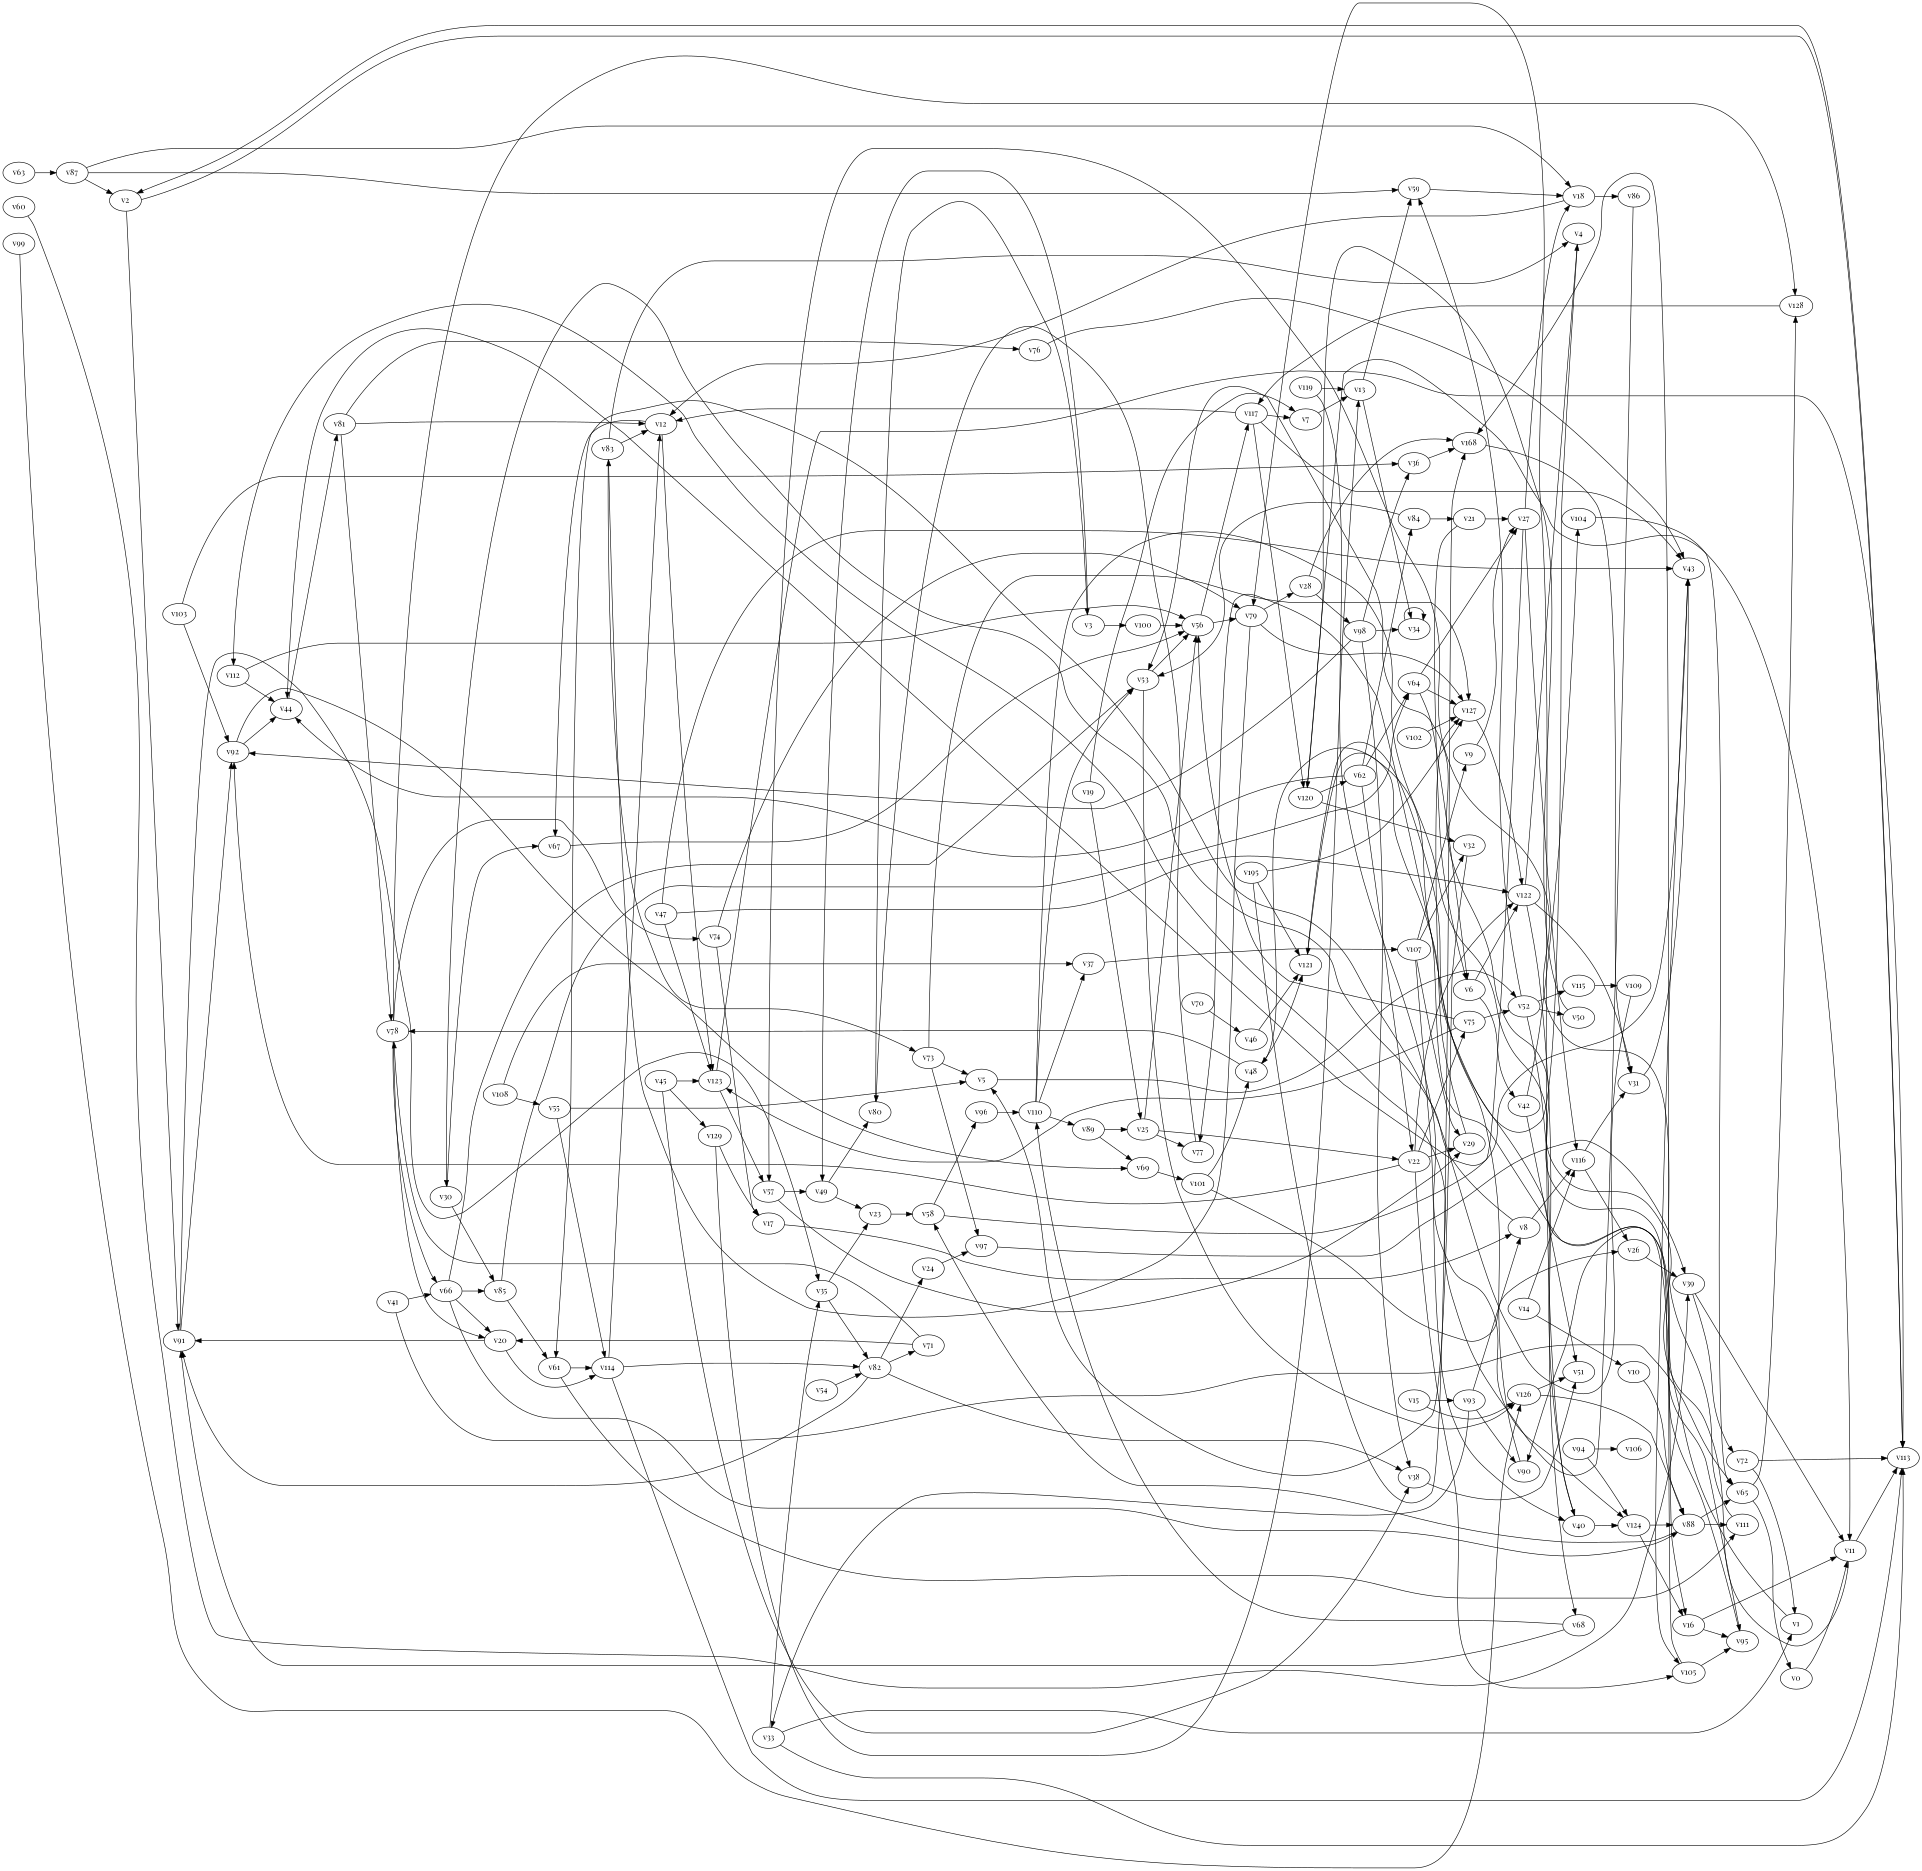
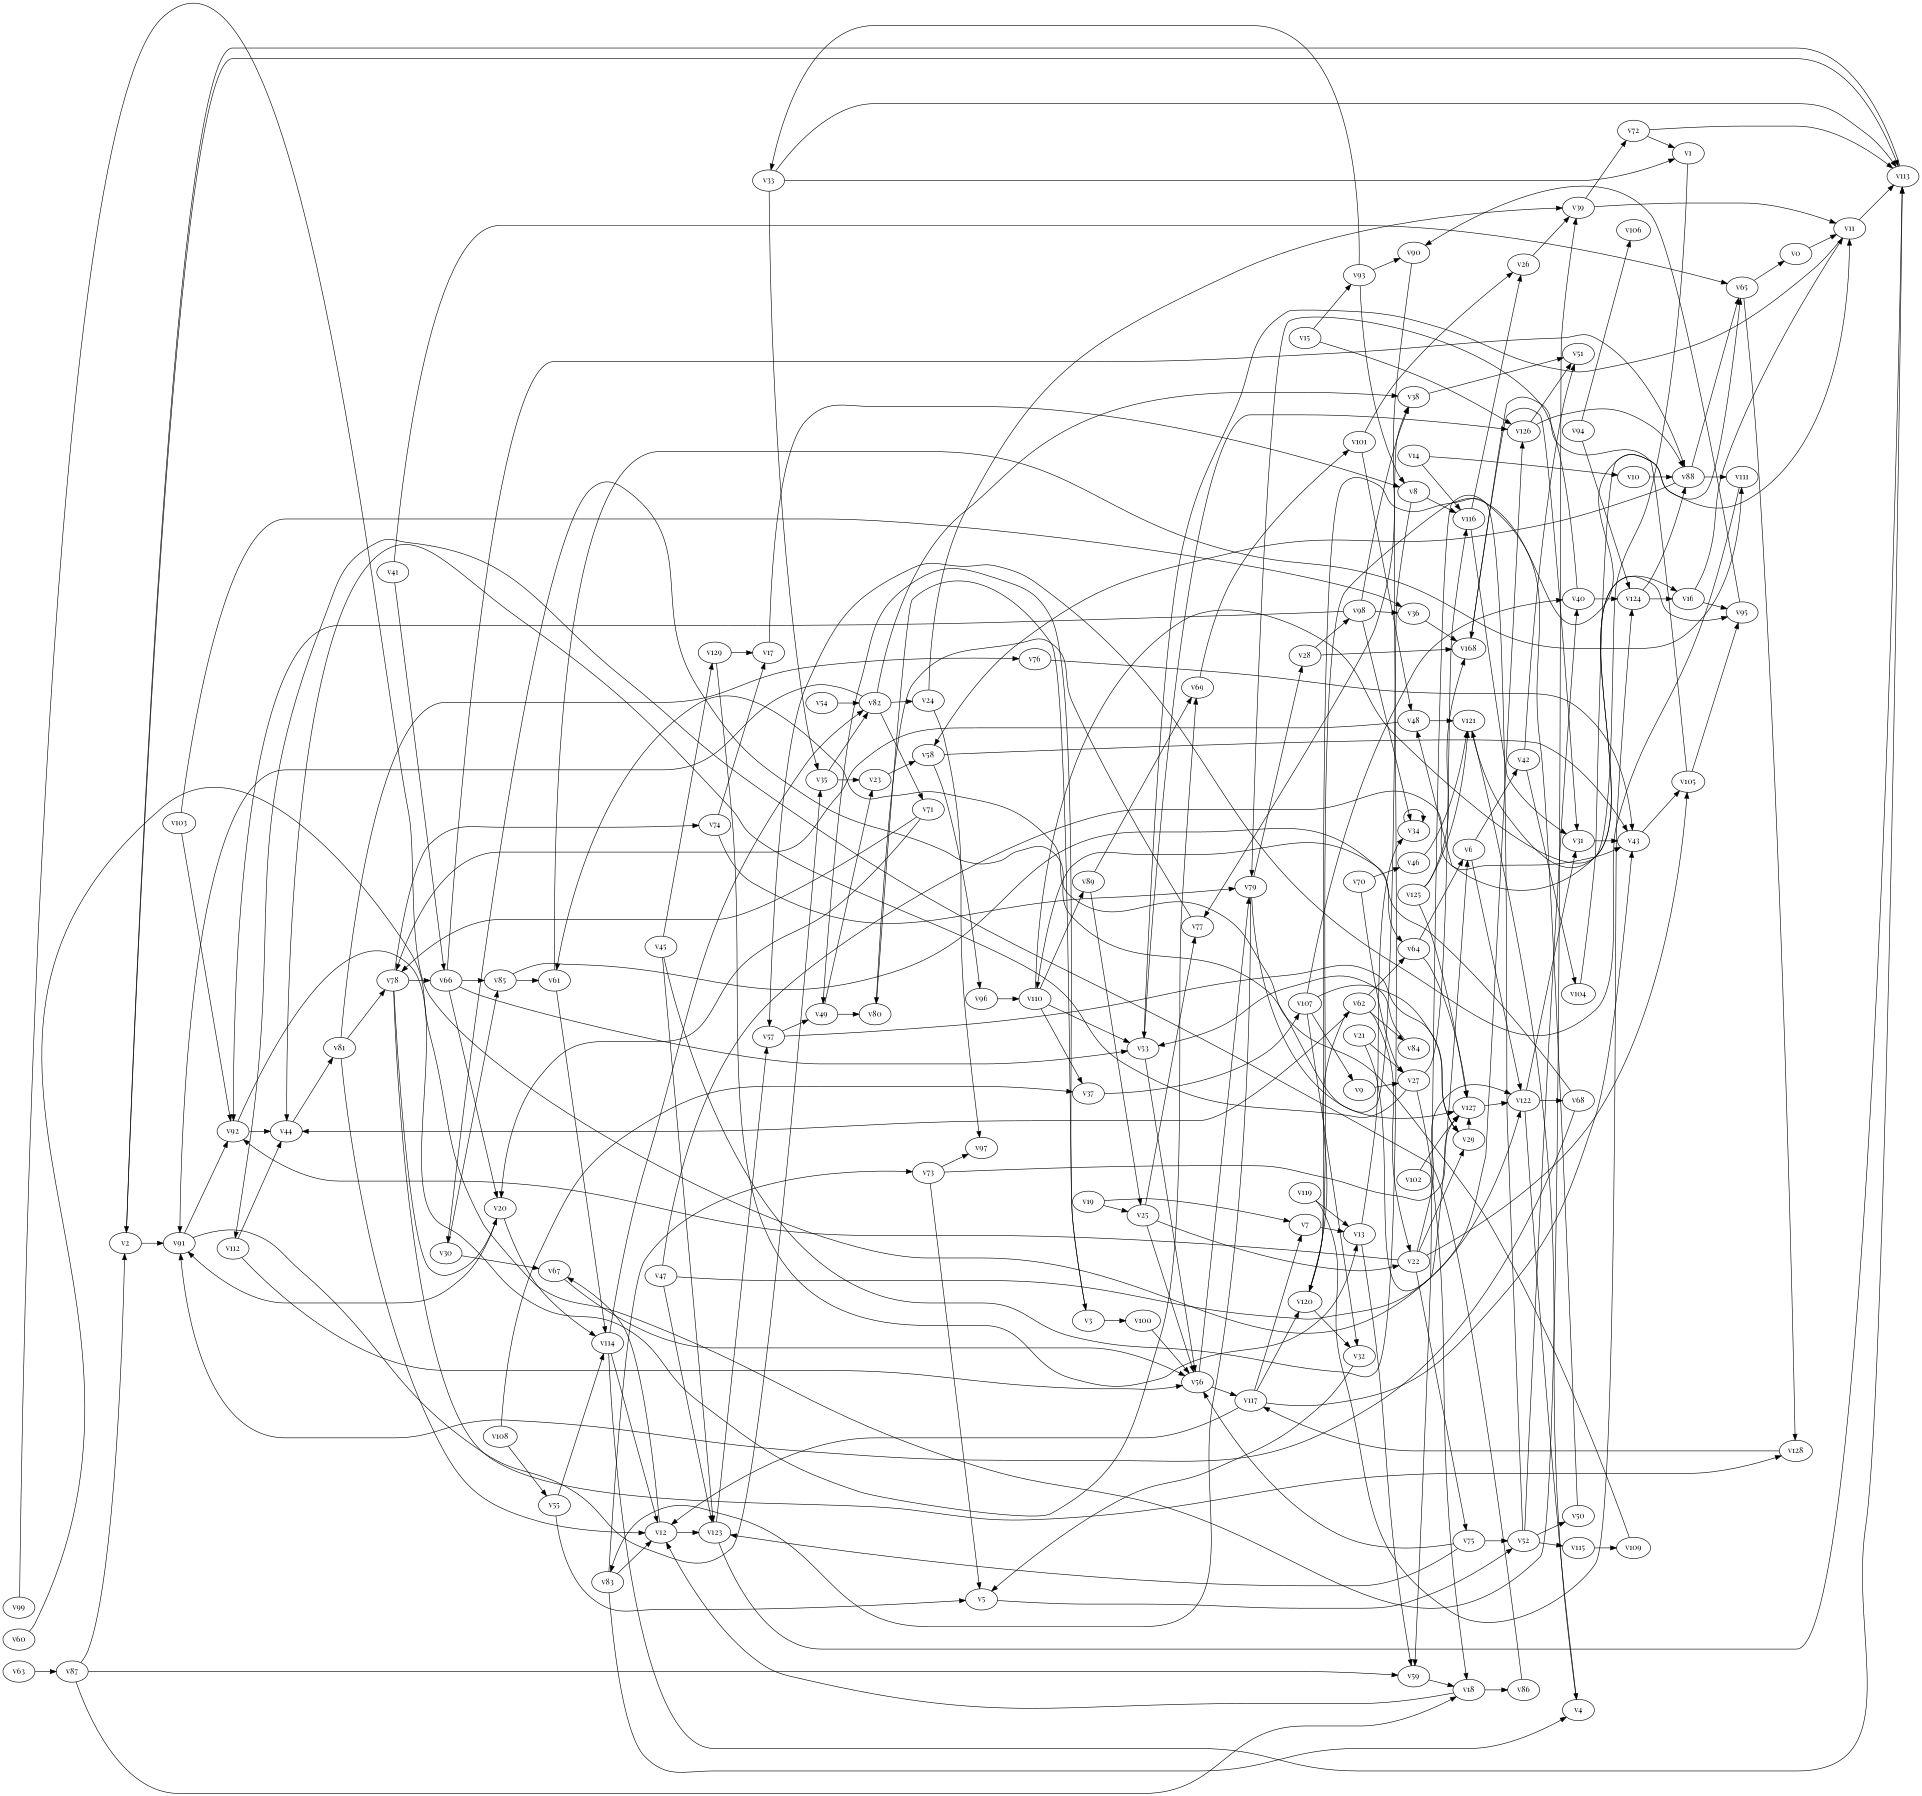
(1439, 519) -> none
(1467, 604) -> (1375, 982)
(1251, 873) -> (1414, 895)
(1389, 1249) -> (1135, 322)
